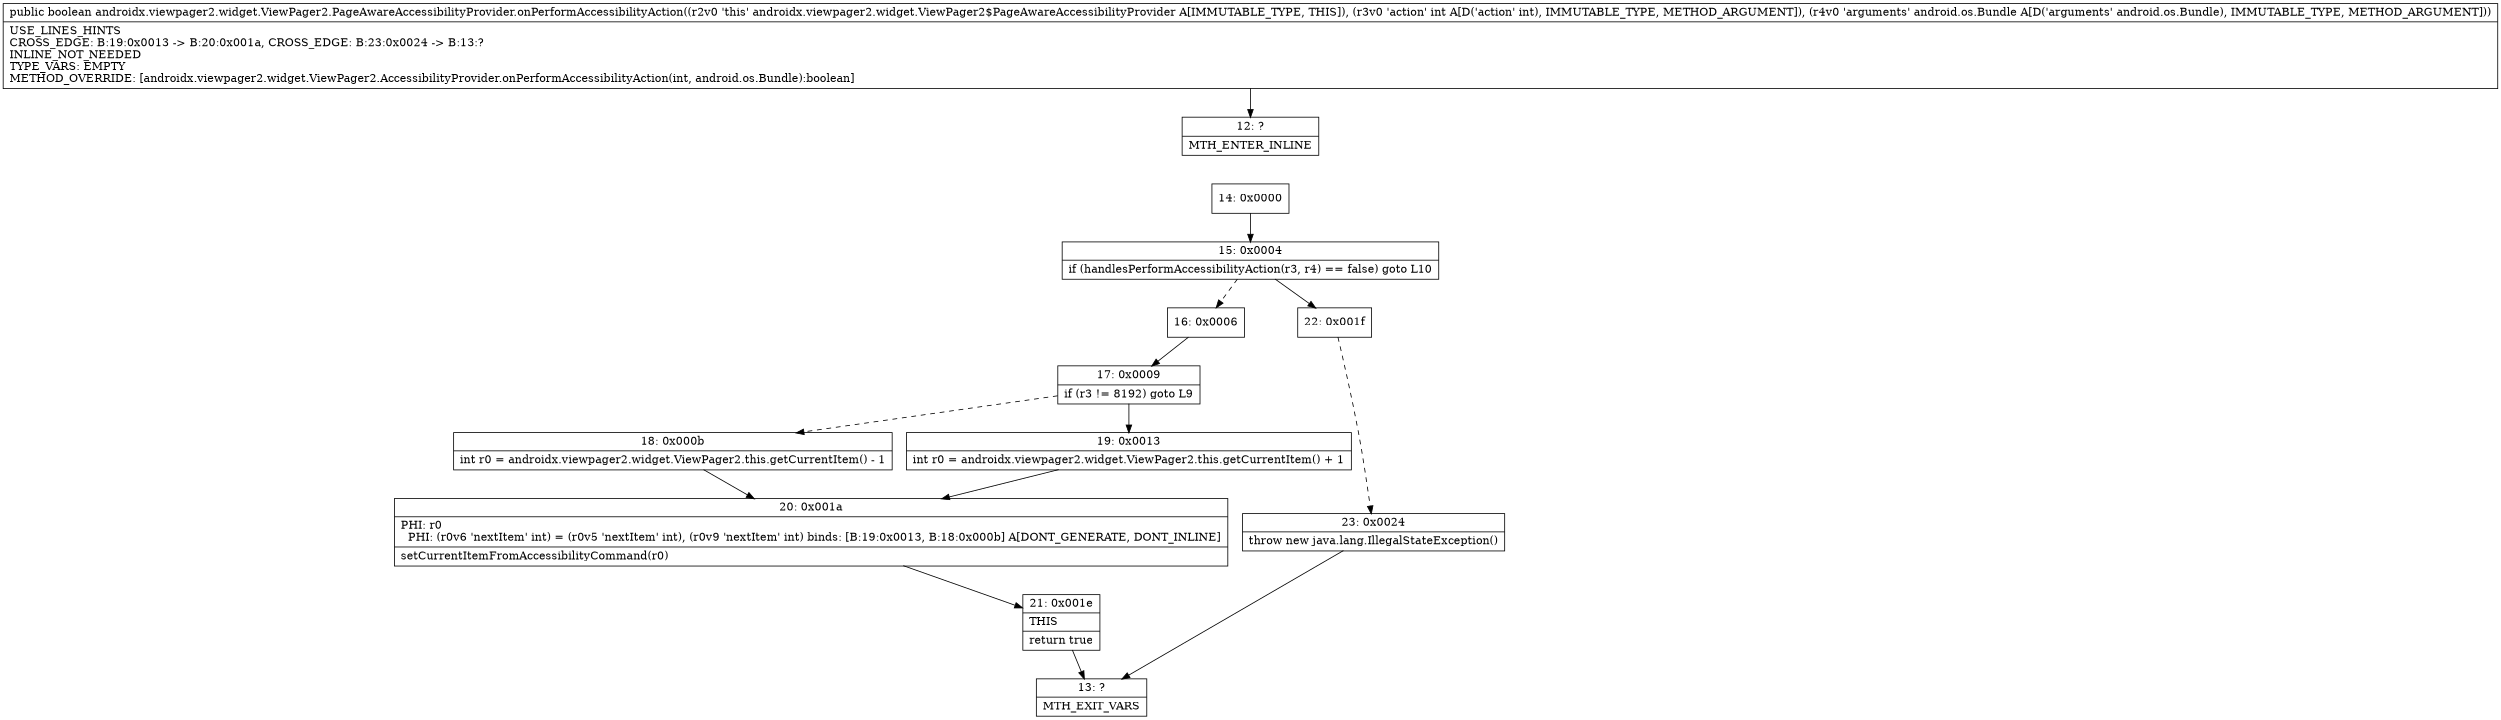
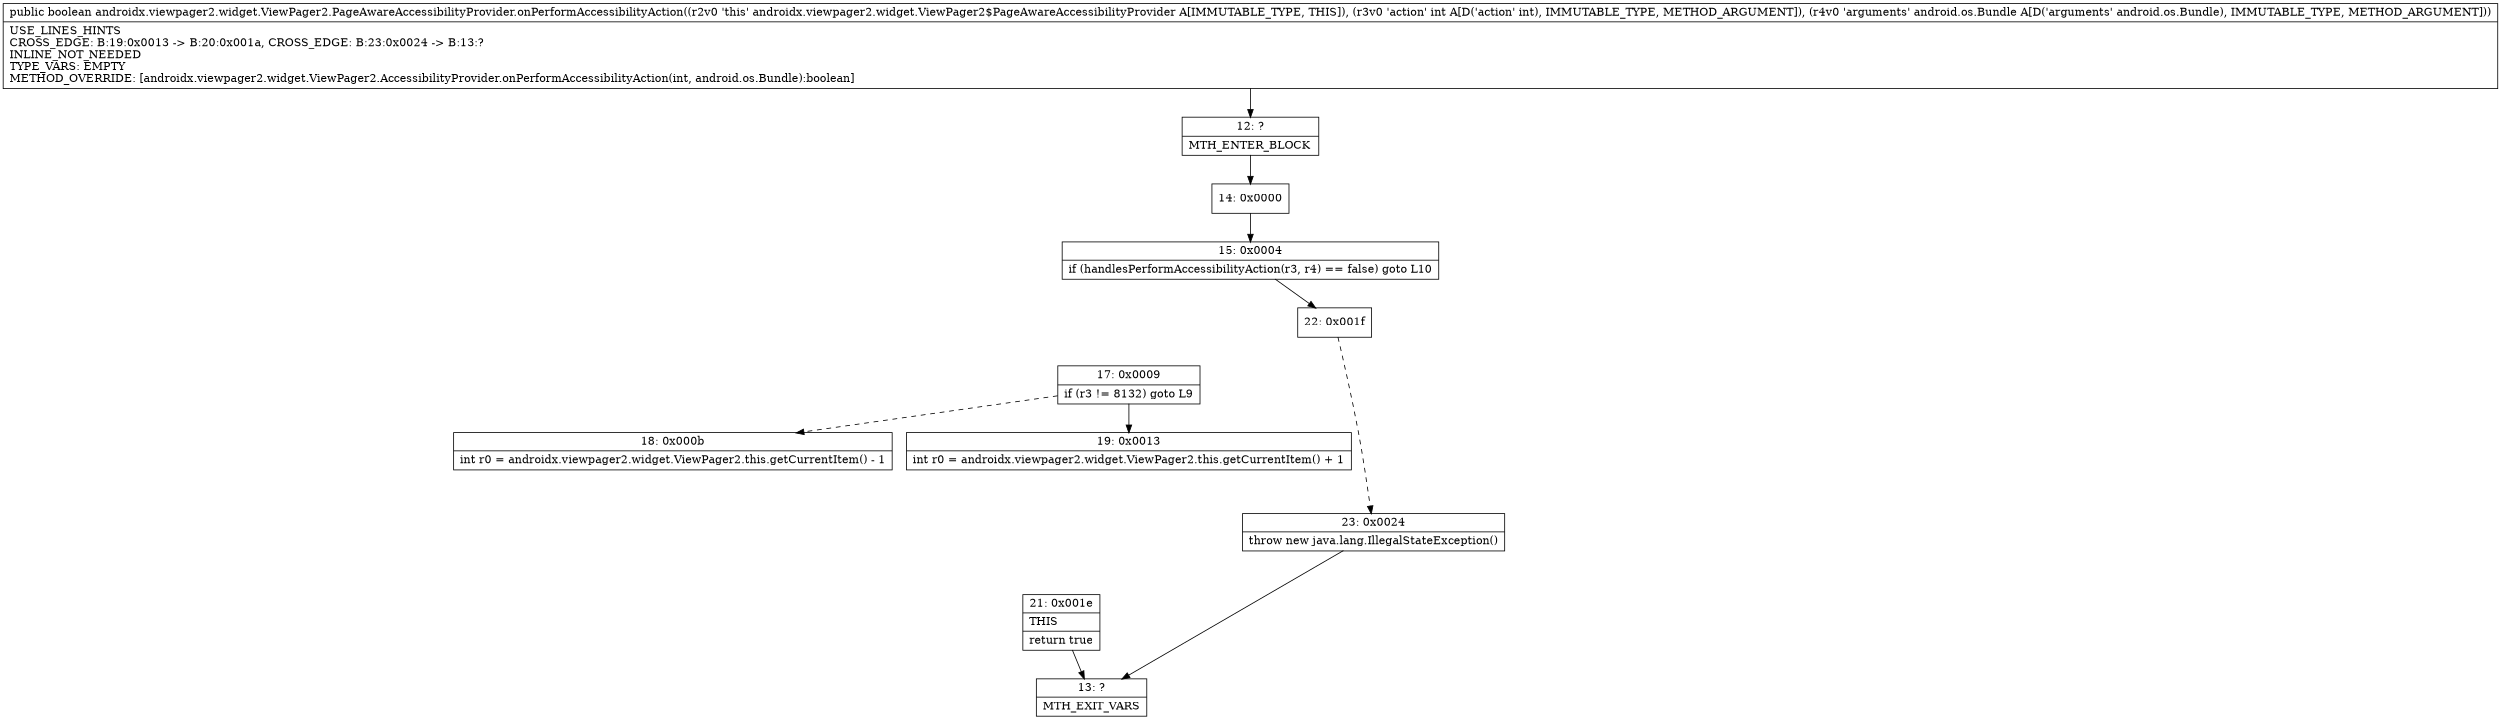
(1250, 145) -> (1250, 145)
none -> (1250, 166)
(1206, 323) -> none
(1129, 394) -> (1129, 394)
(811, 532) -> none
